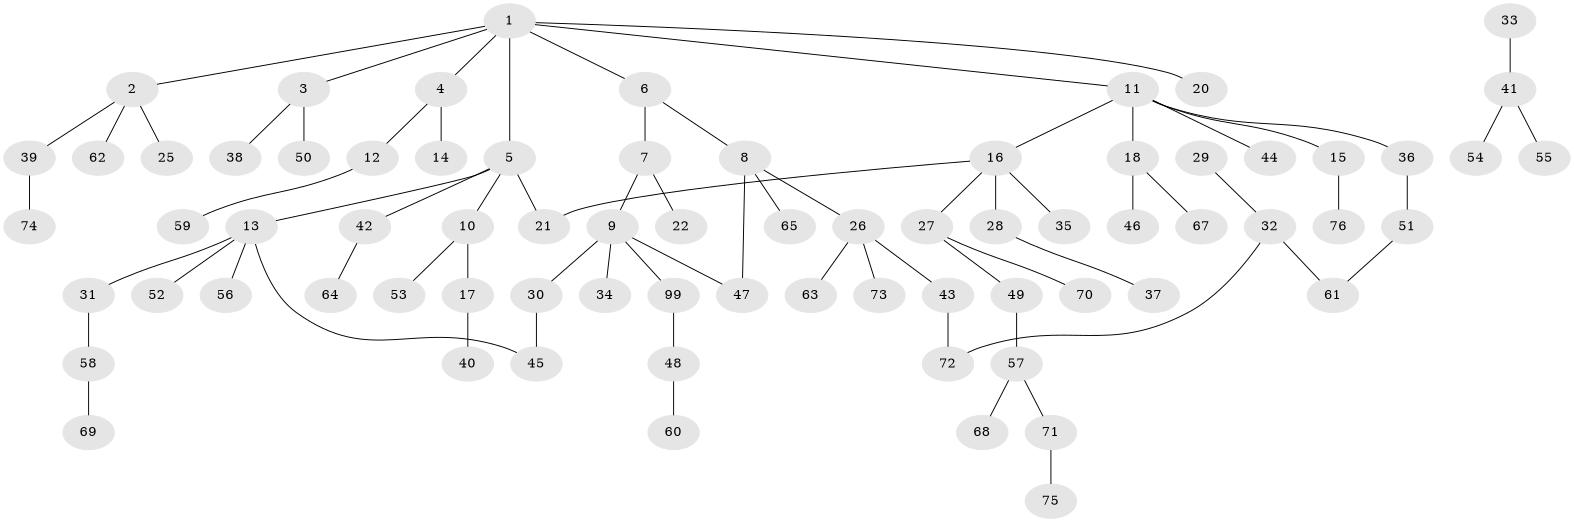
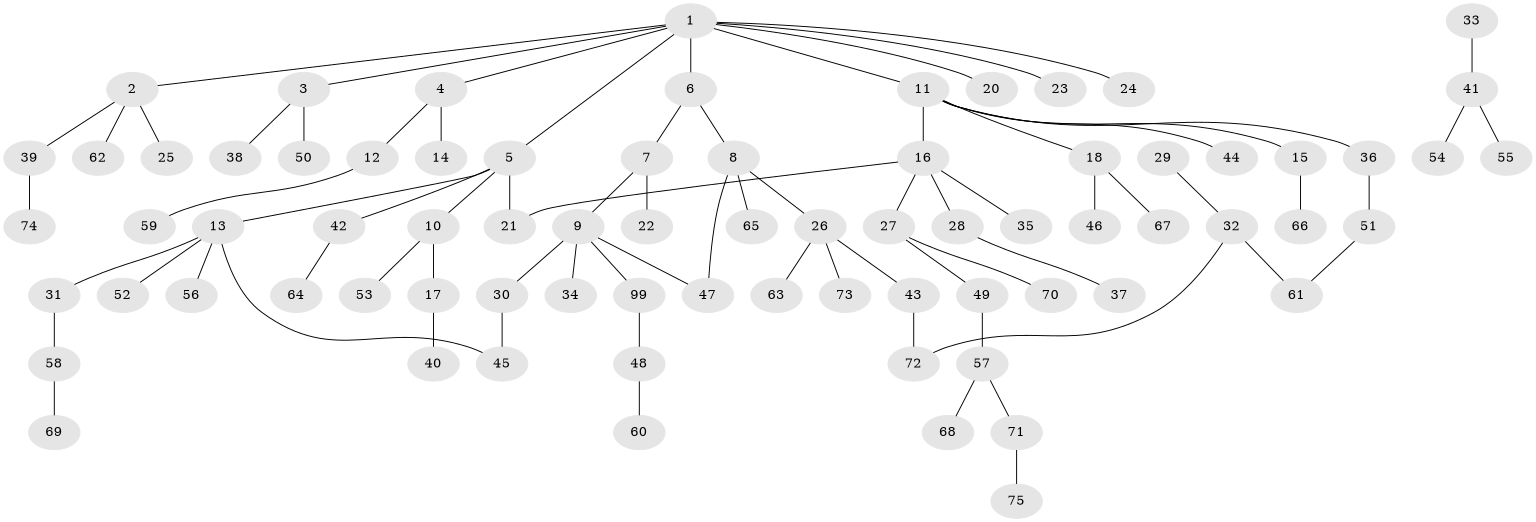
none -> (1060, 90)
none -> (1129, 90)
(1339, 227) -> (1301, 227)
